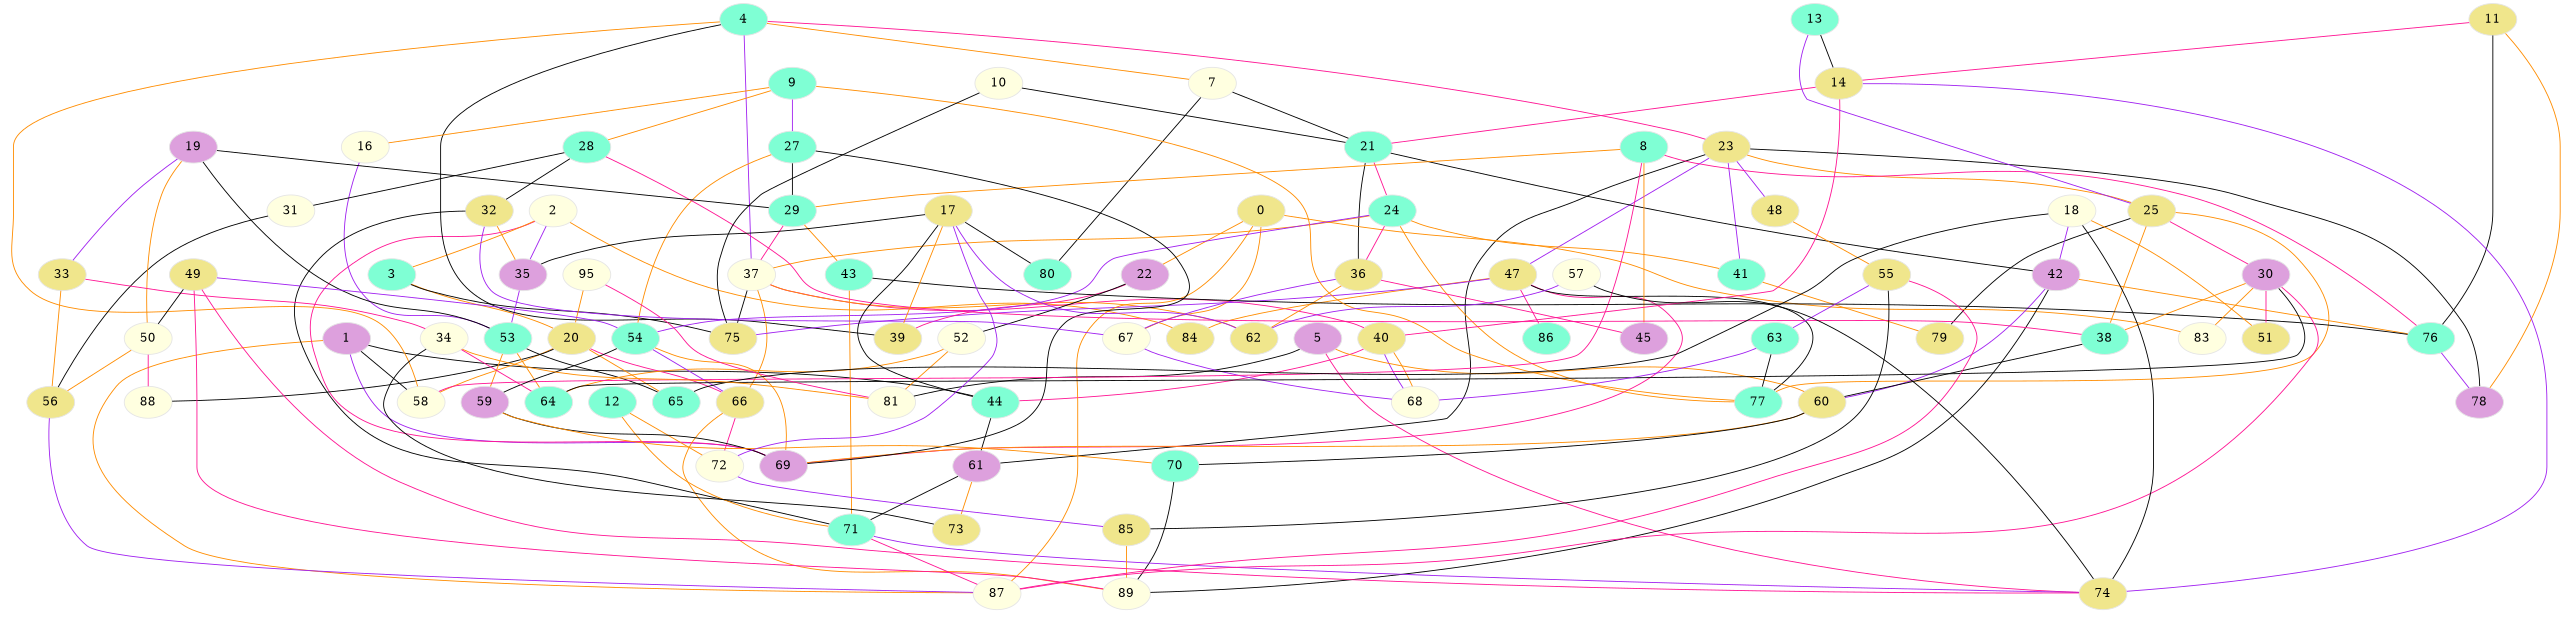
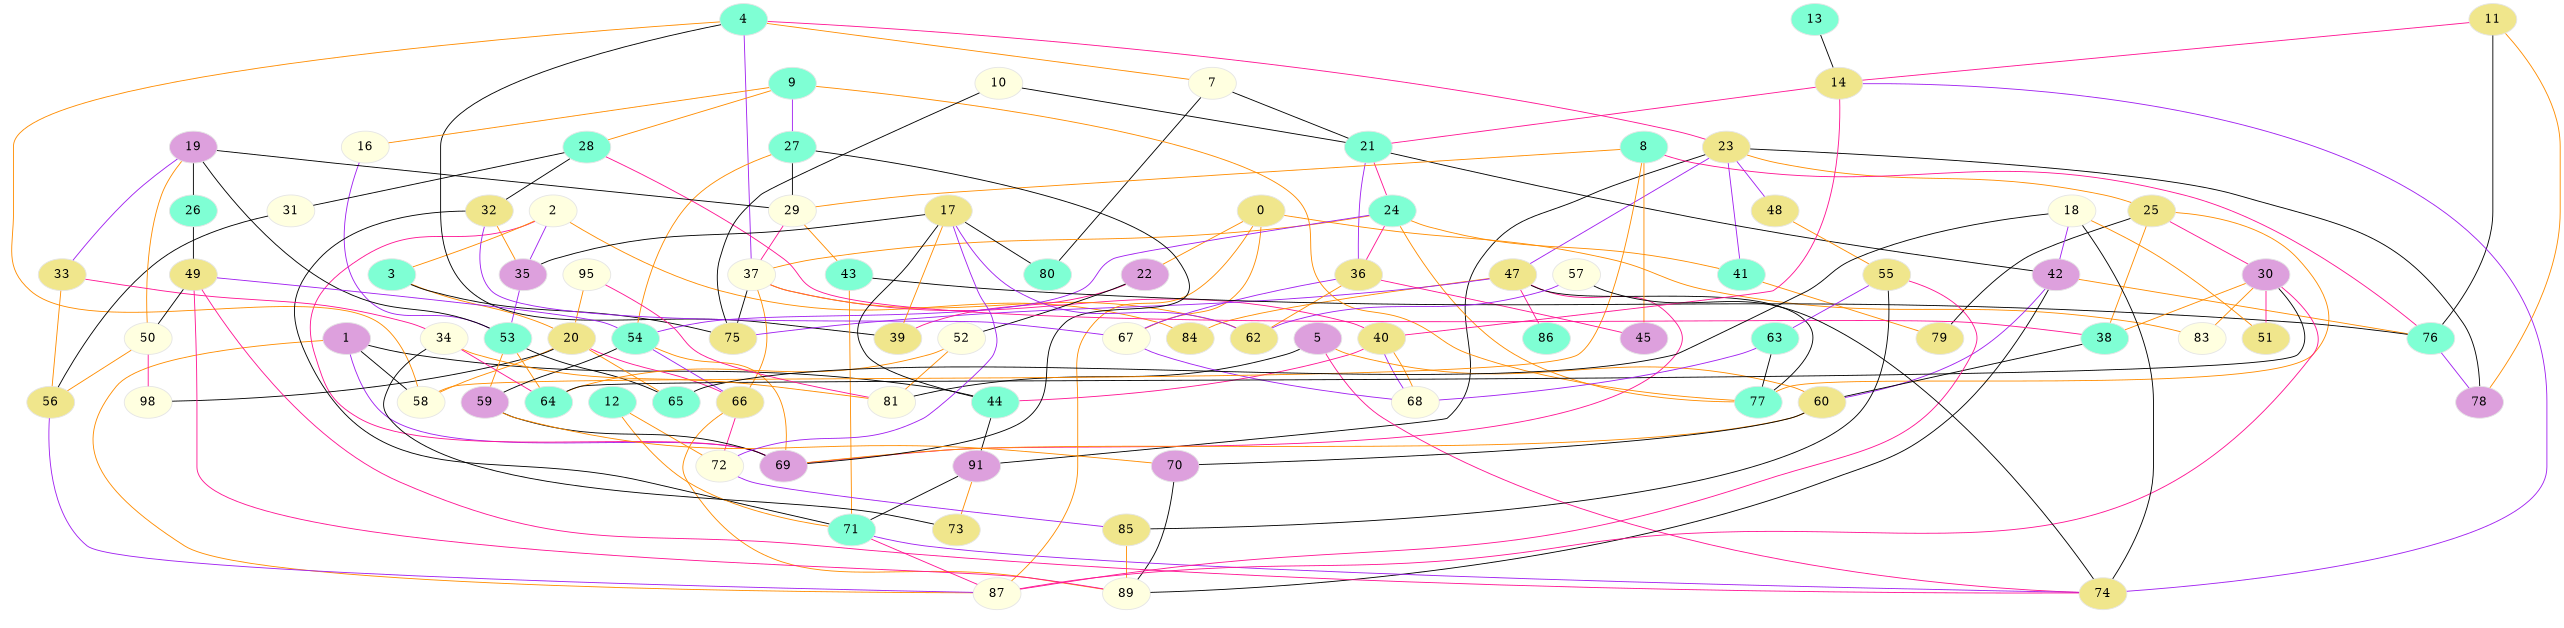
(1937, 142) -> none
none -> (193, 211)
(792, 211) -> (792, 211)
(1359, 211) -> (1359, 211)
(1111, 377) -> (1111, 377)
(148, 402) -> (148, 402)
(977, 466) -> (977, 466)
(1175, 466) -> (1175, 466)
